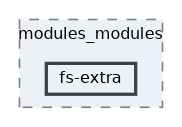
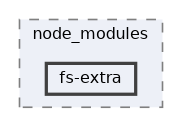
(91, 35) -> (91, 35)
